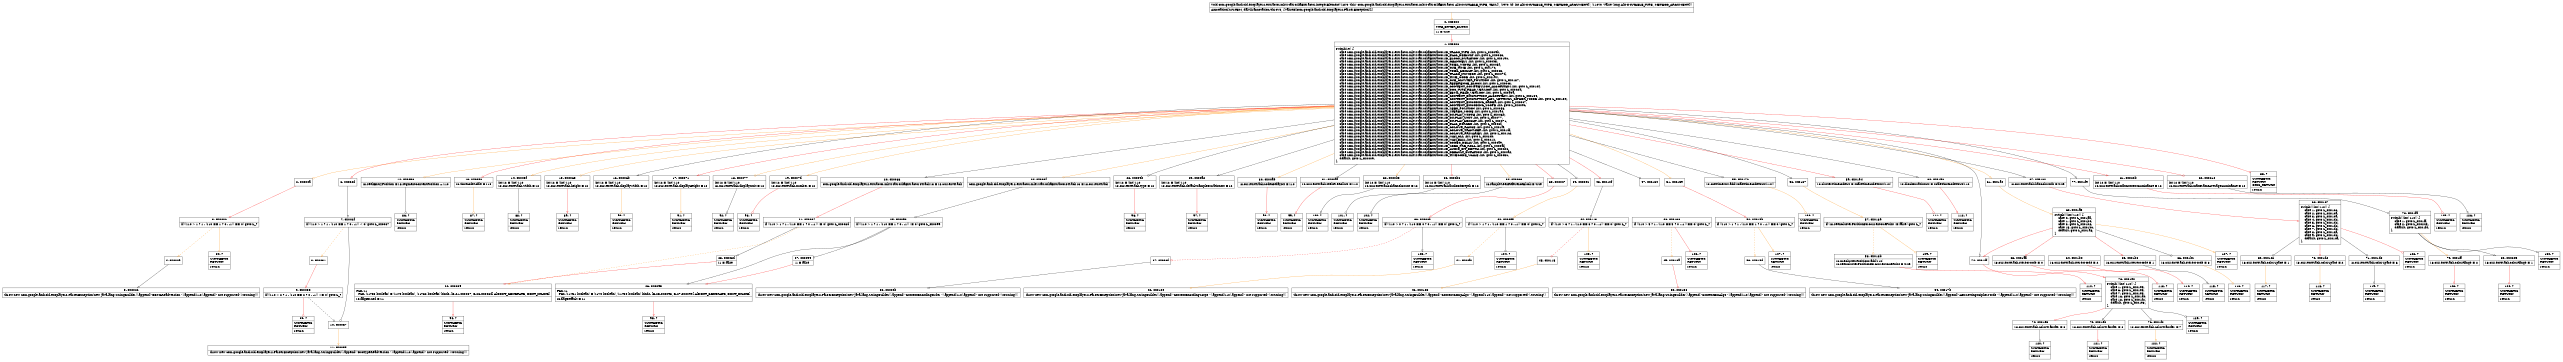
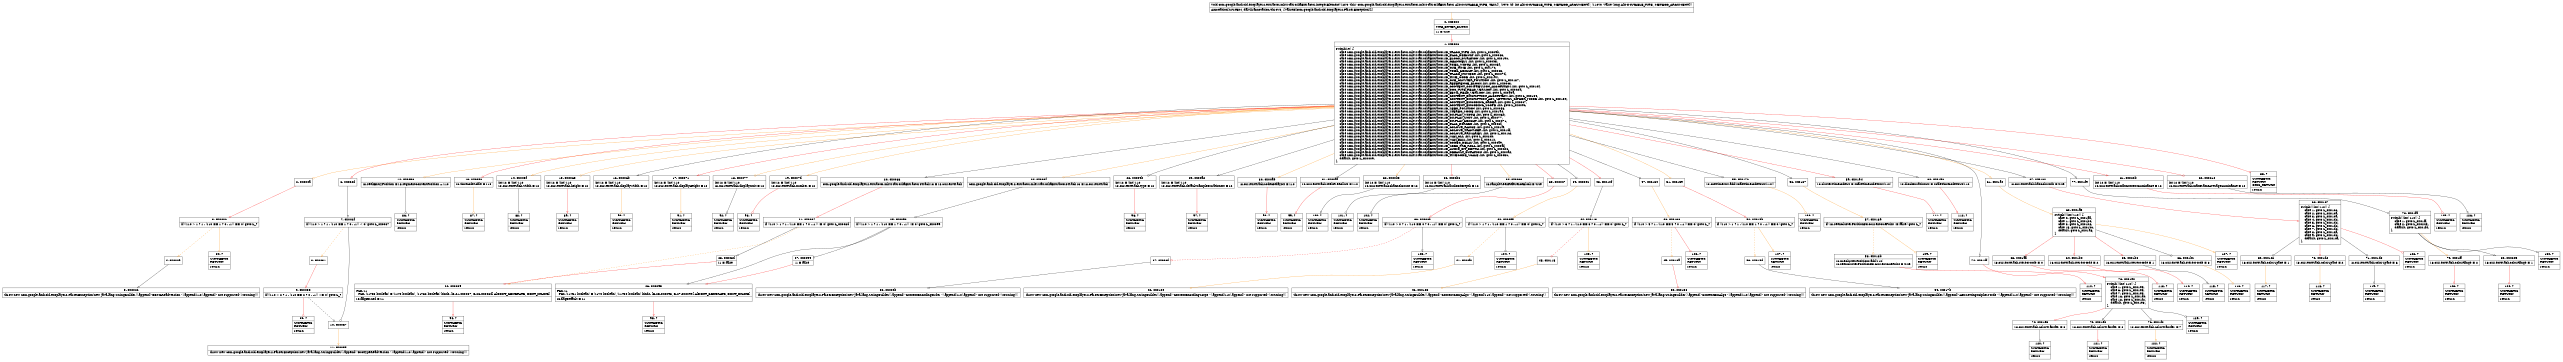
none -> (1660, 201)
(2018, 240) -> (2074, 245)
